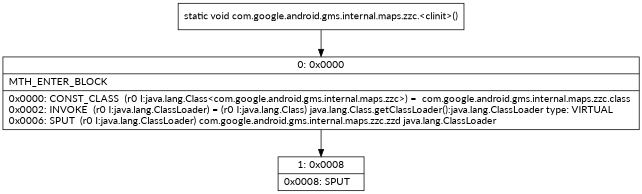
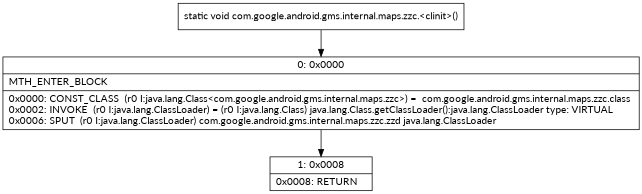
(321, 182) -> (321, 182)
